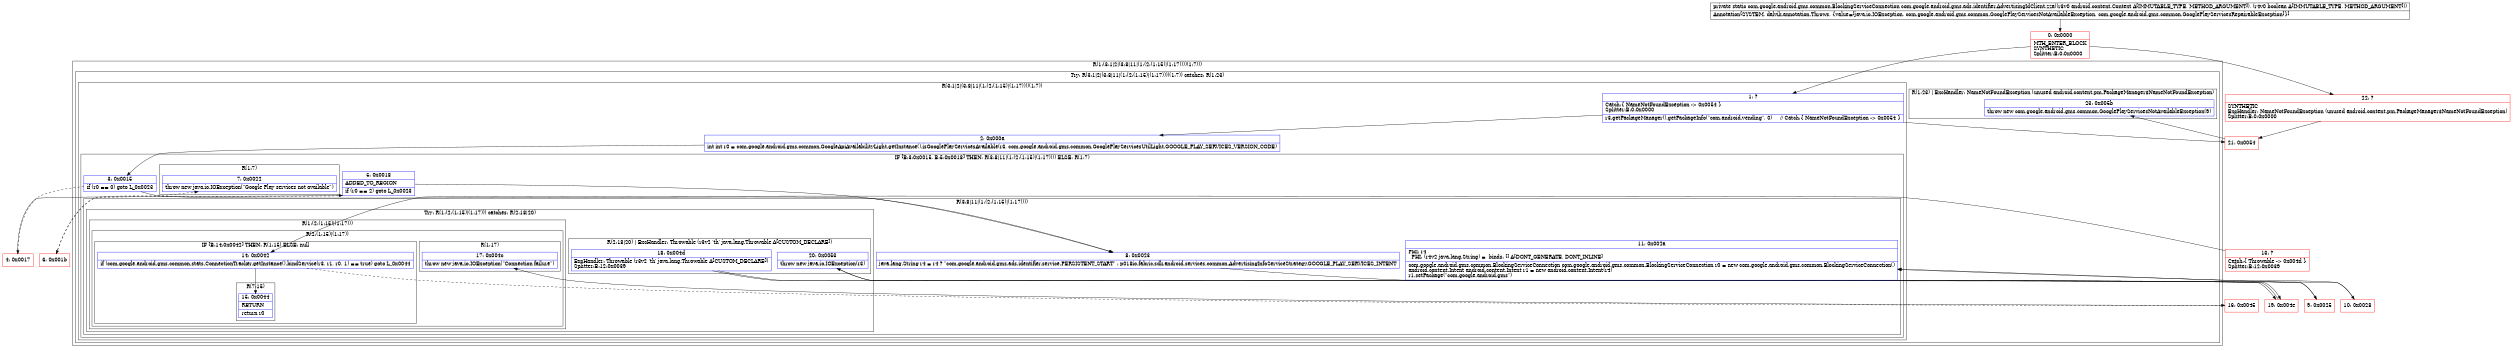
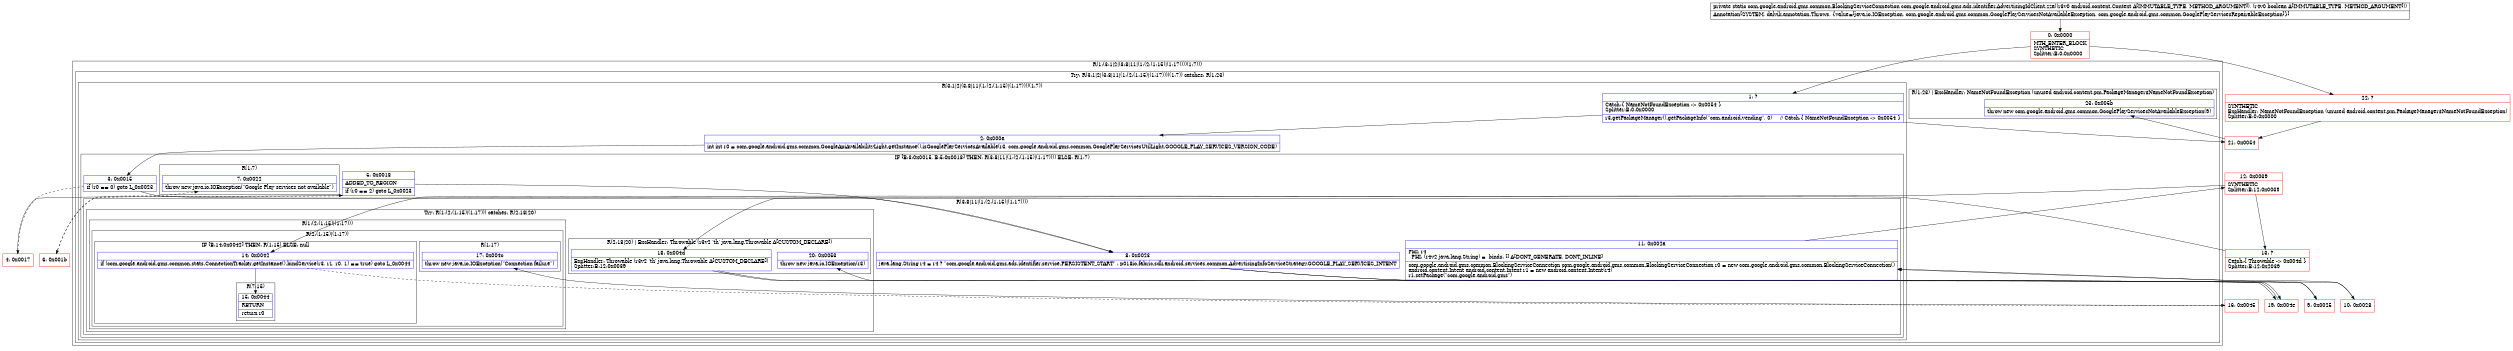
none -> (2254, 184)
(2254, 267) -> (2254, 267)
(1578, 281) -> (1770, 280)
